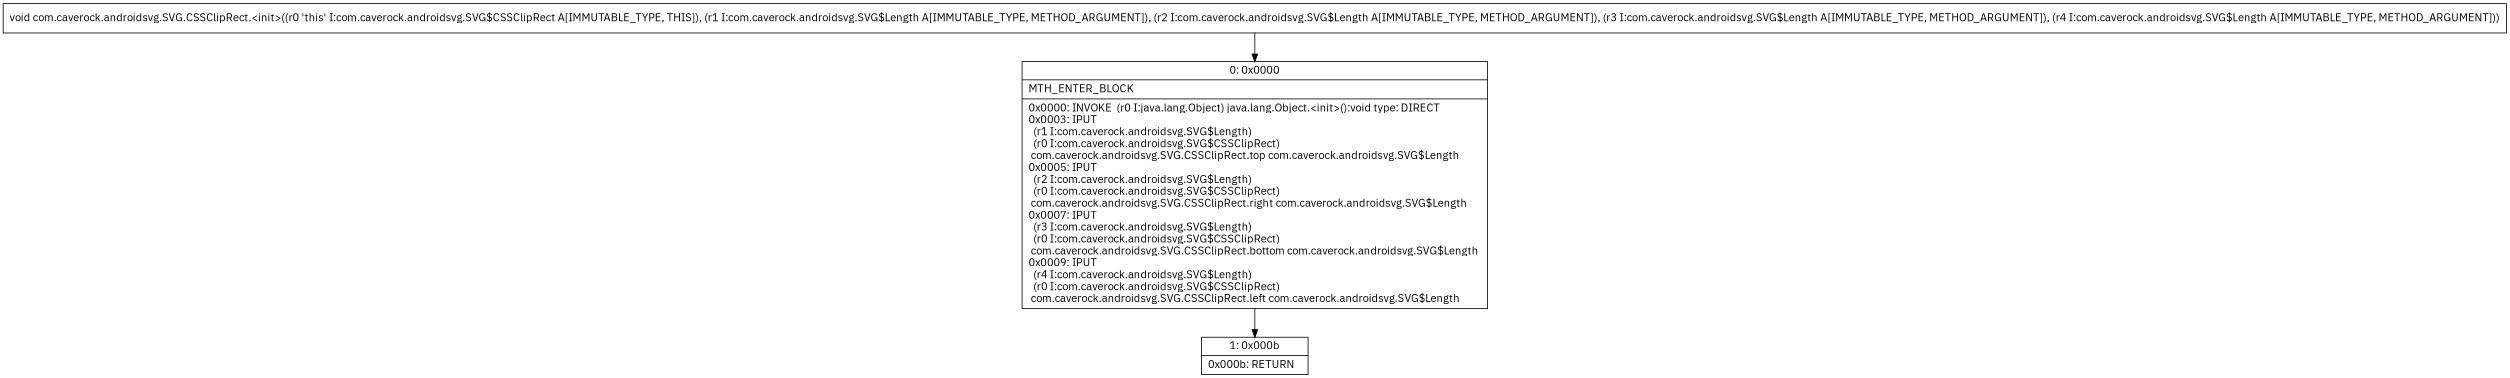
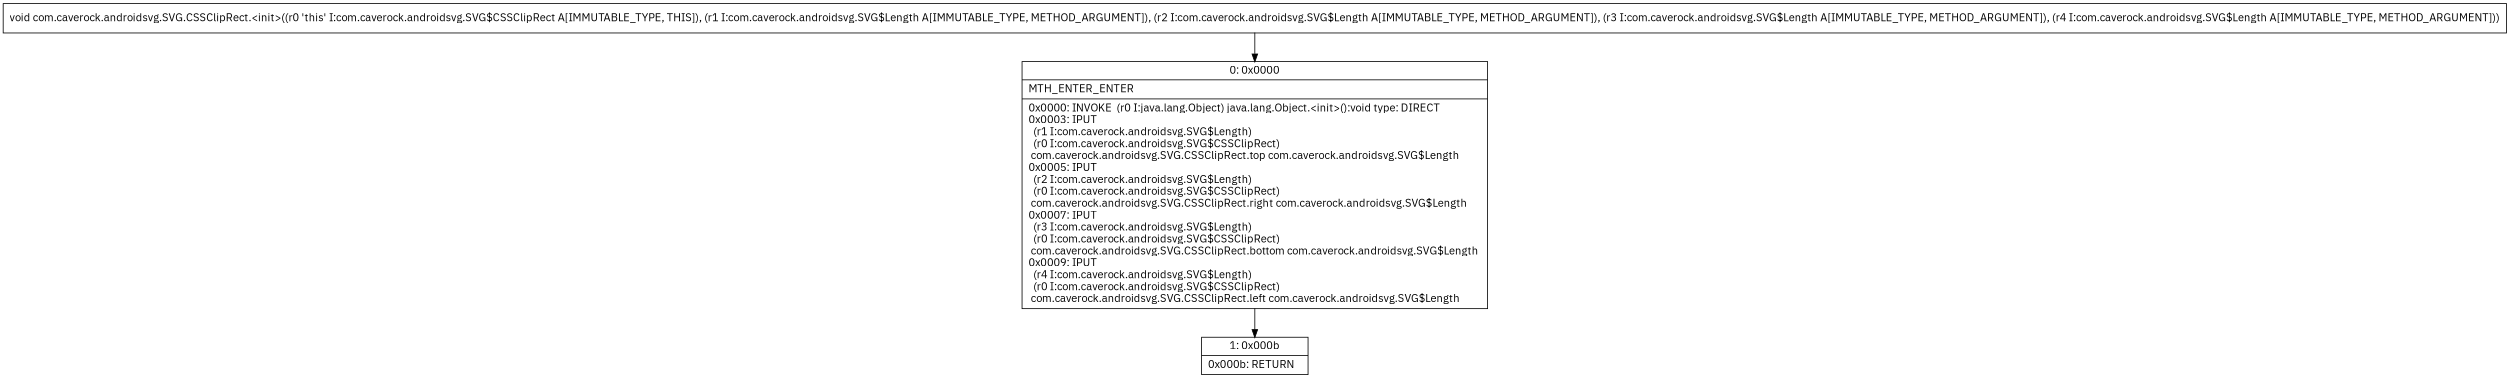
(1081, 89) -> (1081, 89)
